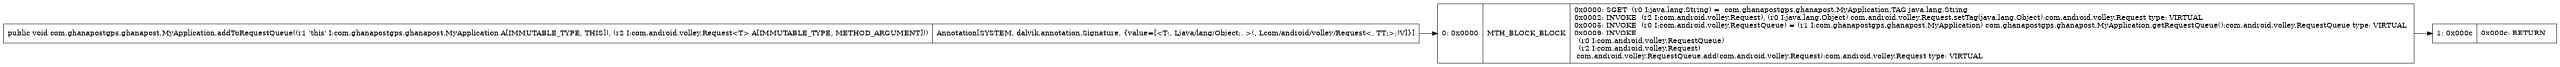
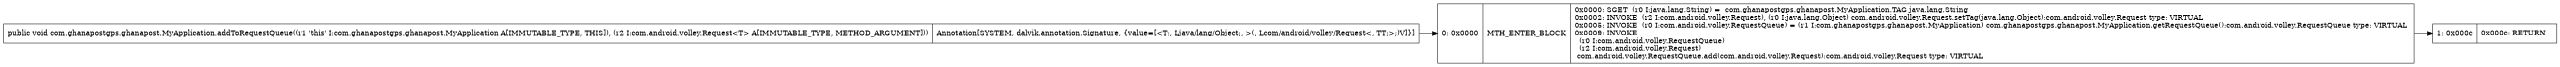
(1527, 33) -> (1527, 33)
